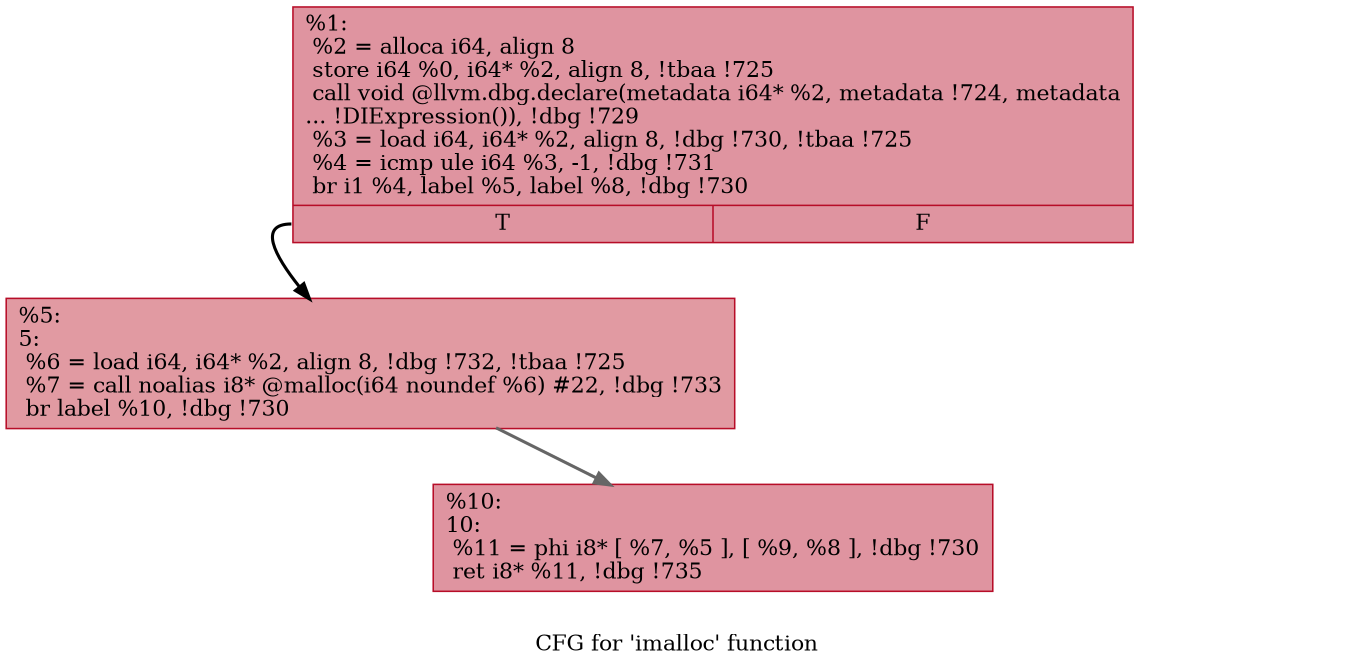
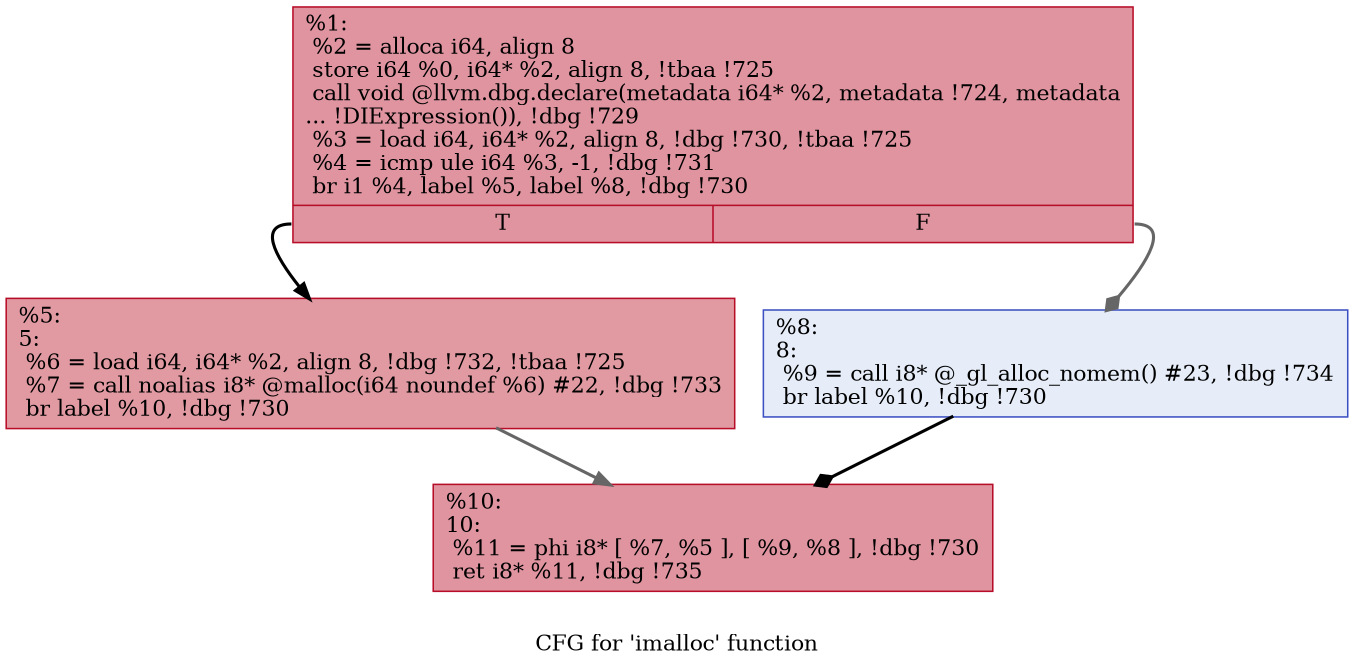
none -> (1056, 363)
